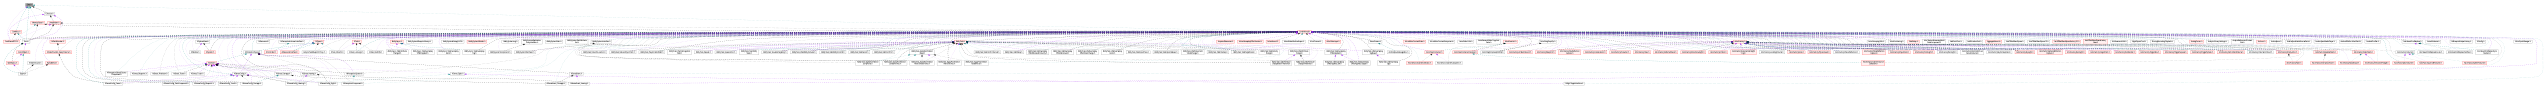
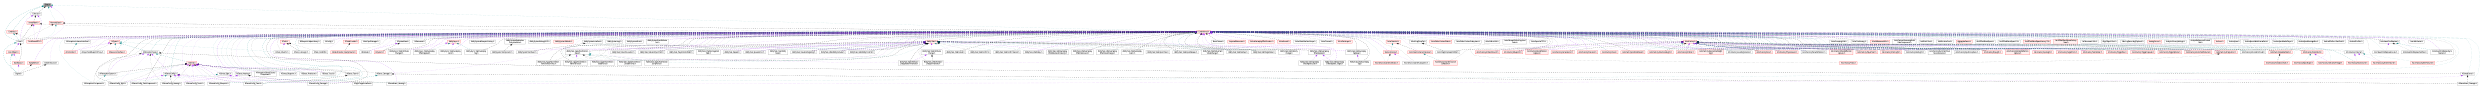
none -> (1538, 42)
(1913, 42) -> (1880, 42)
(1388, 47) -> (1757, 34)
(1434, 52) -> (1391, 52)
(76, 77) -> (315, 80)
